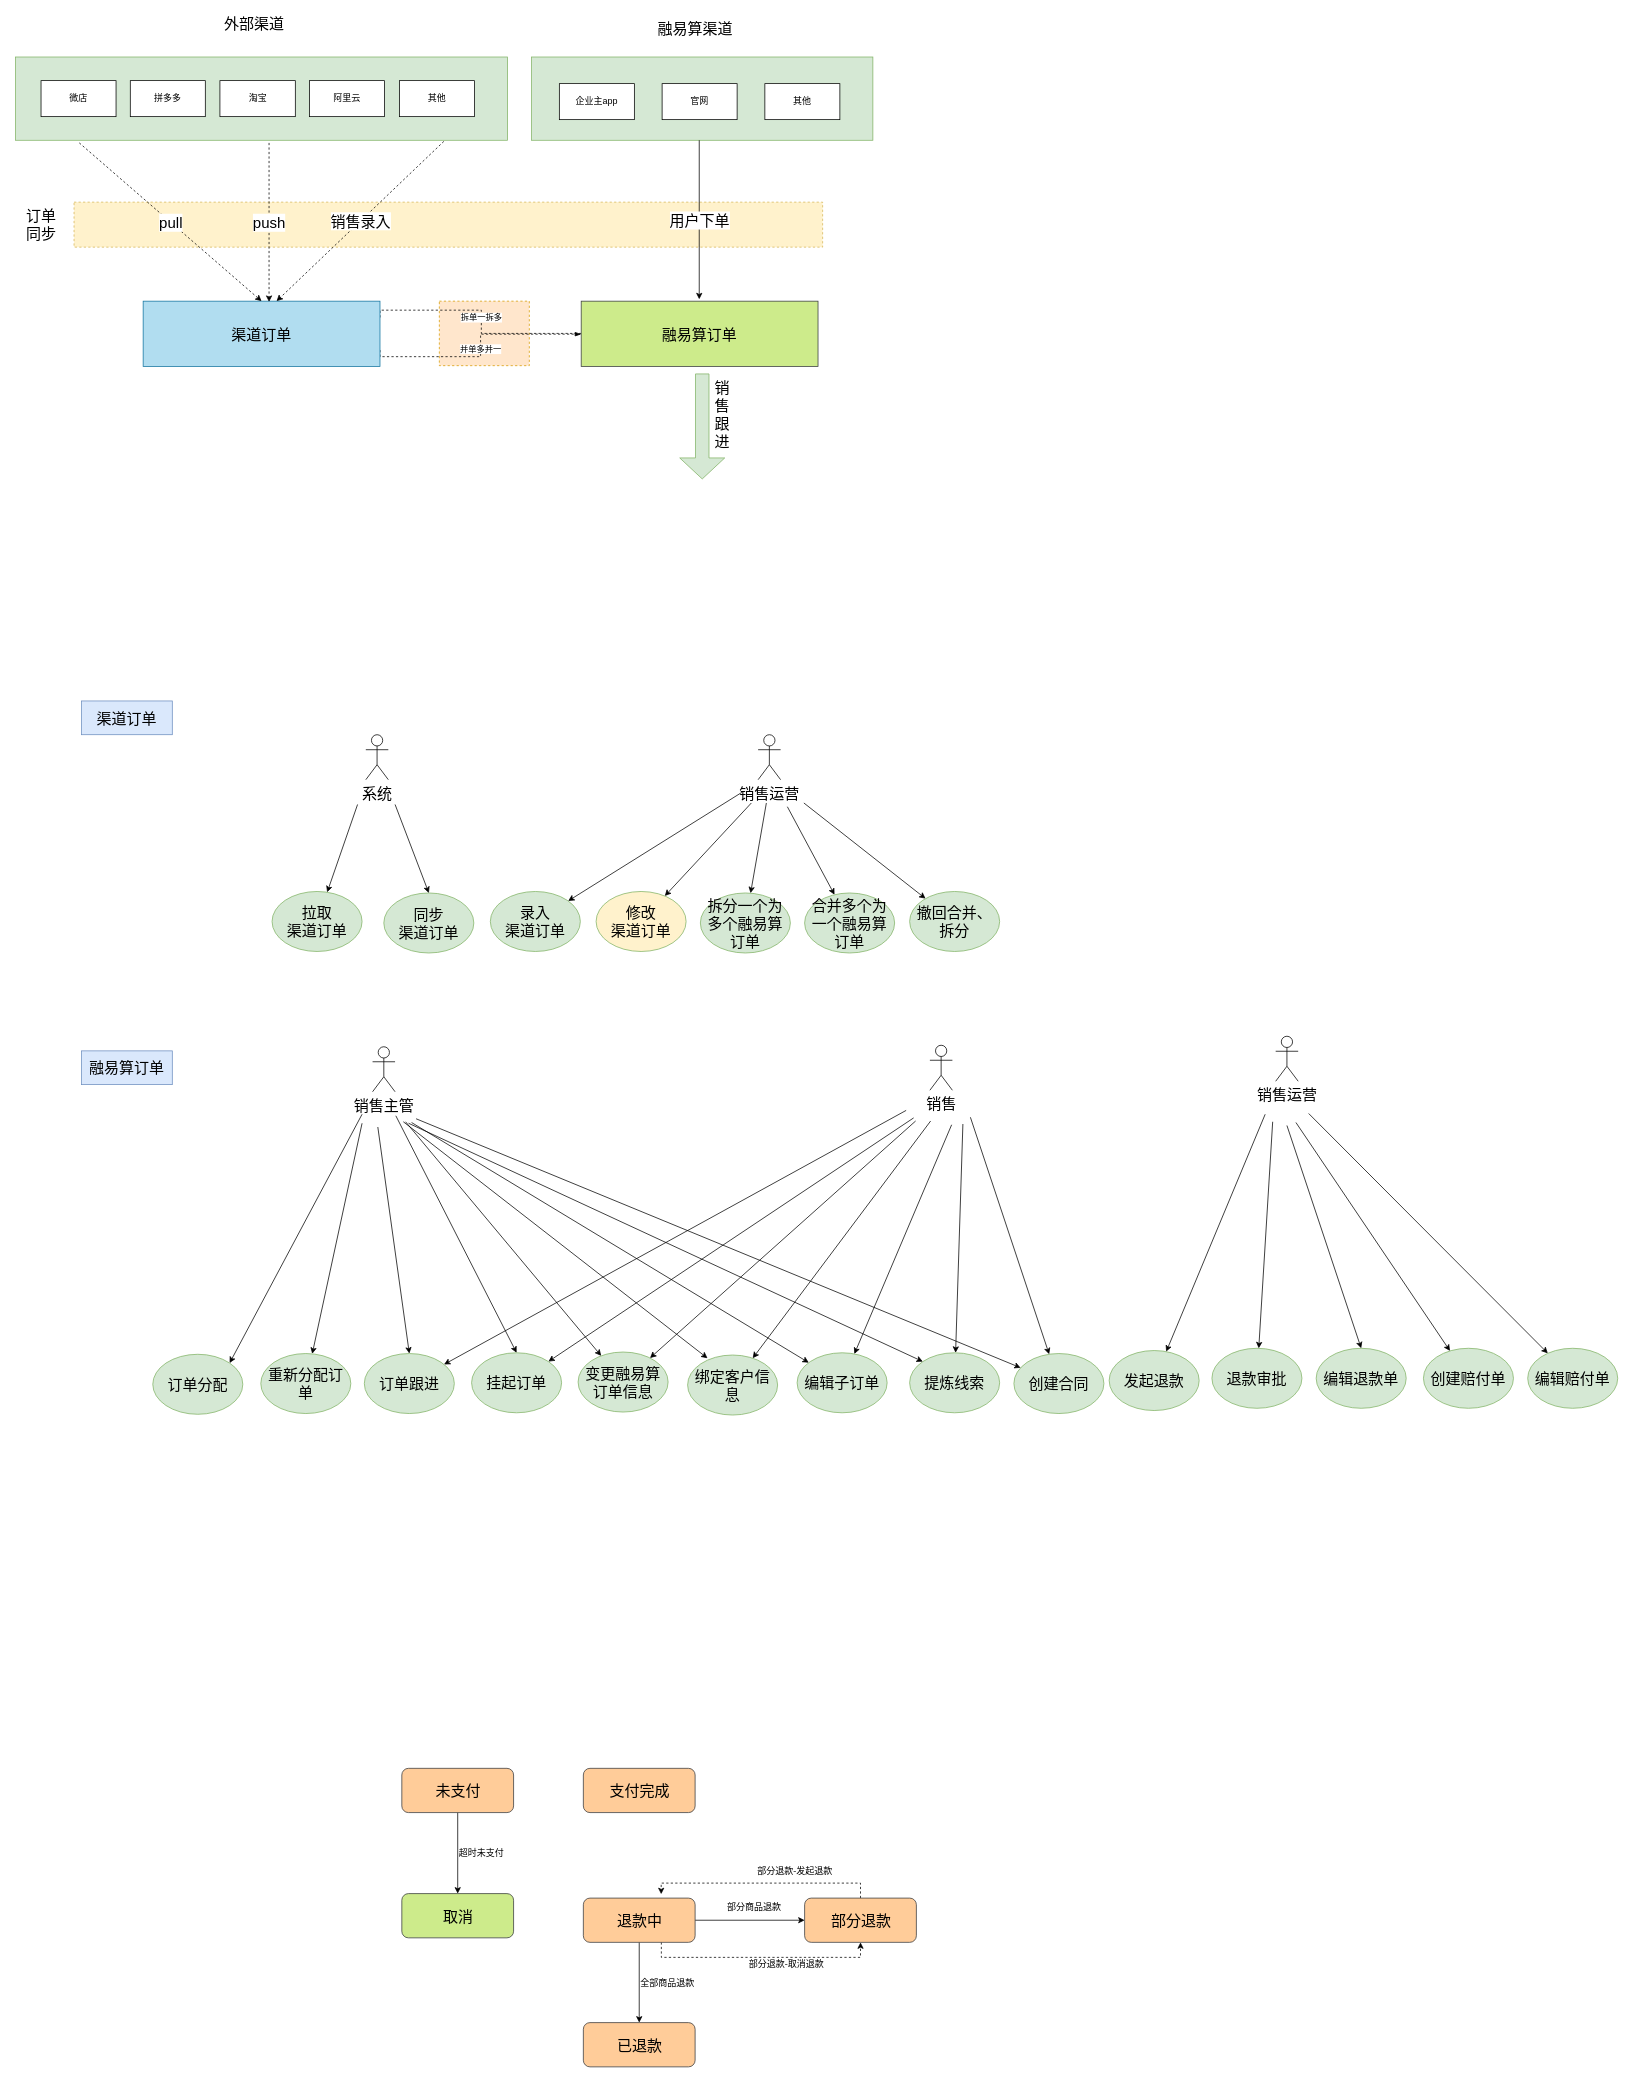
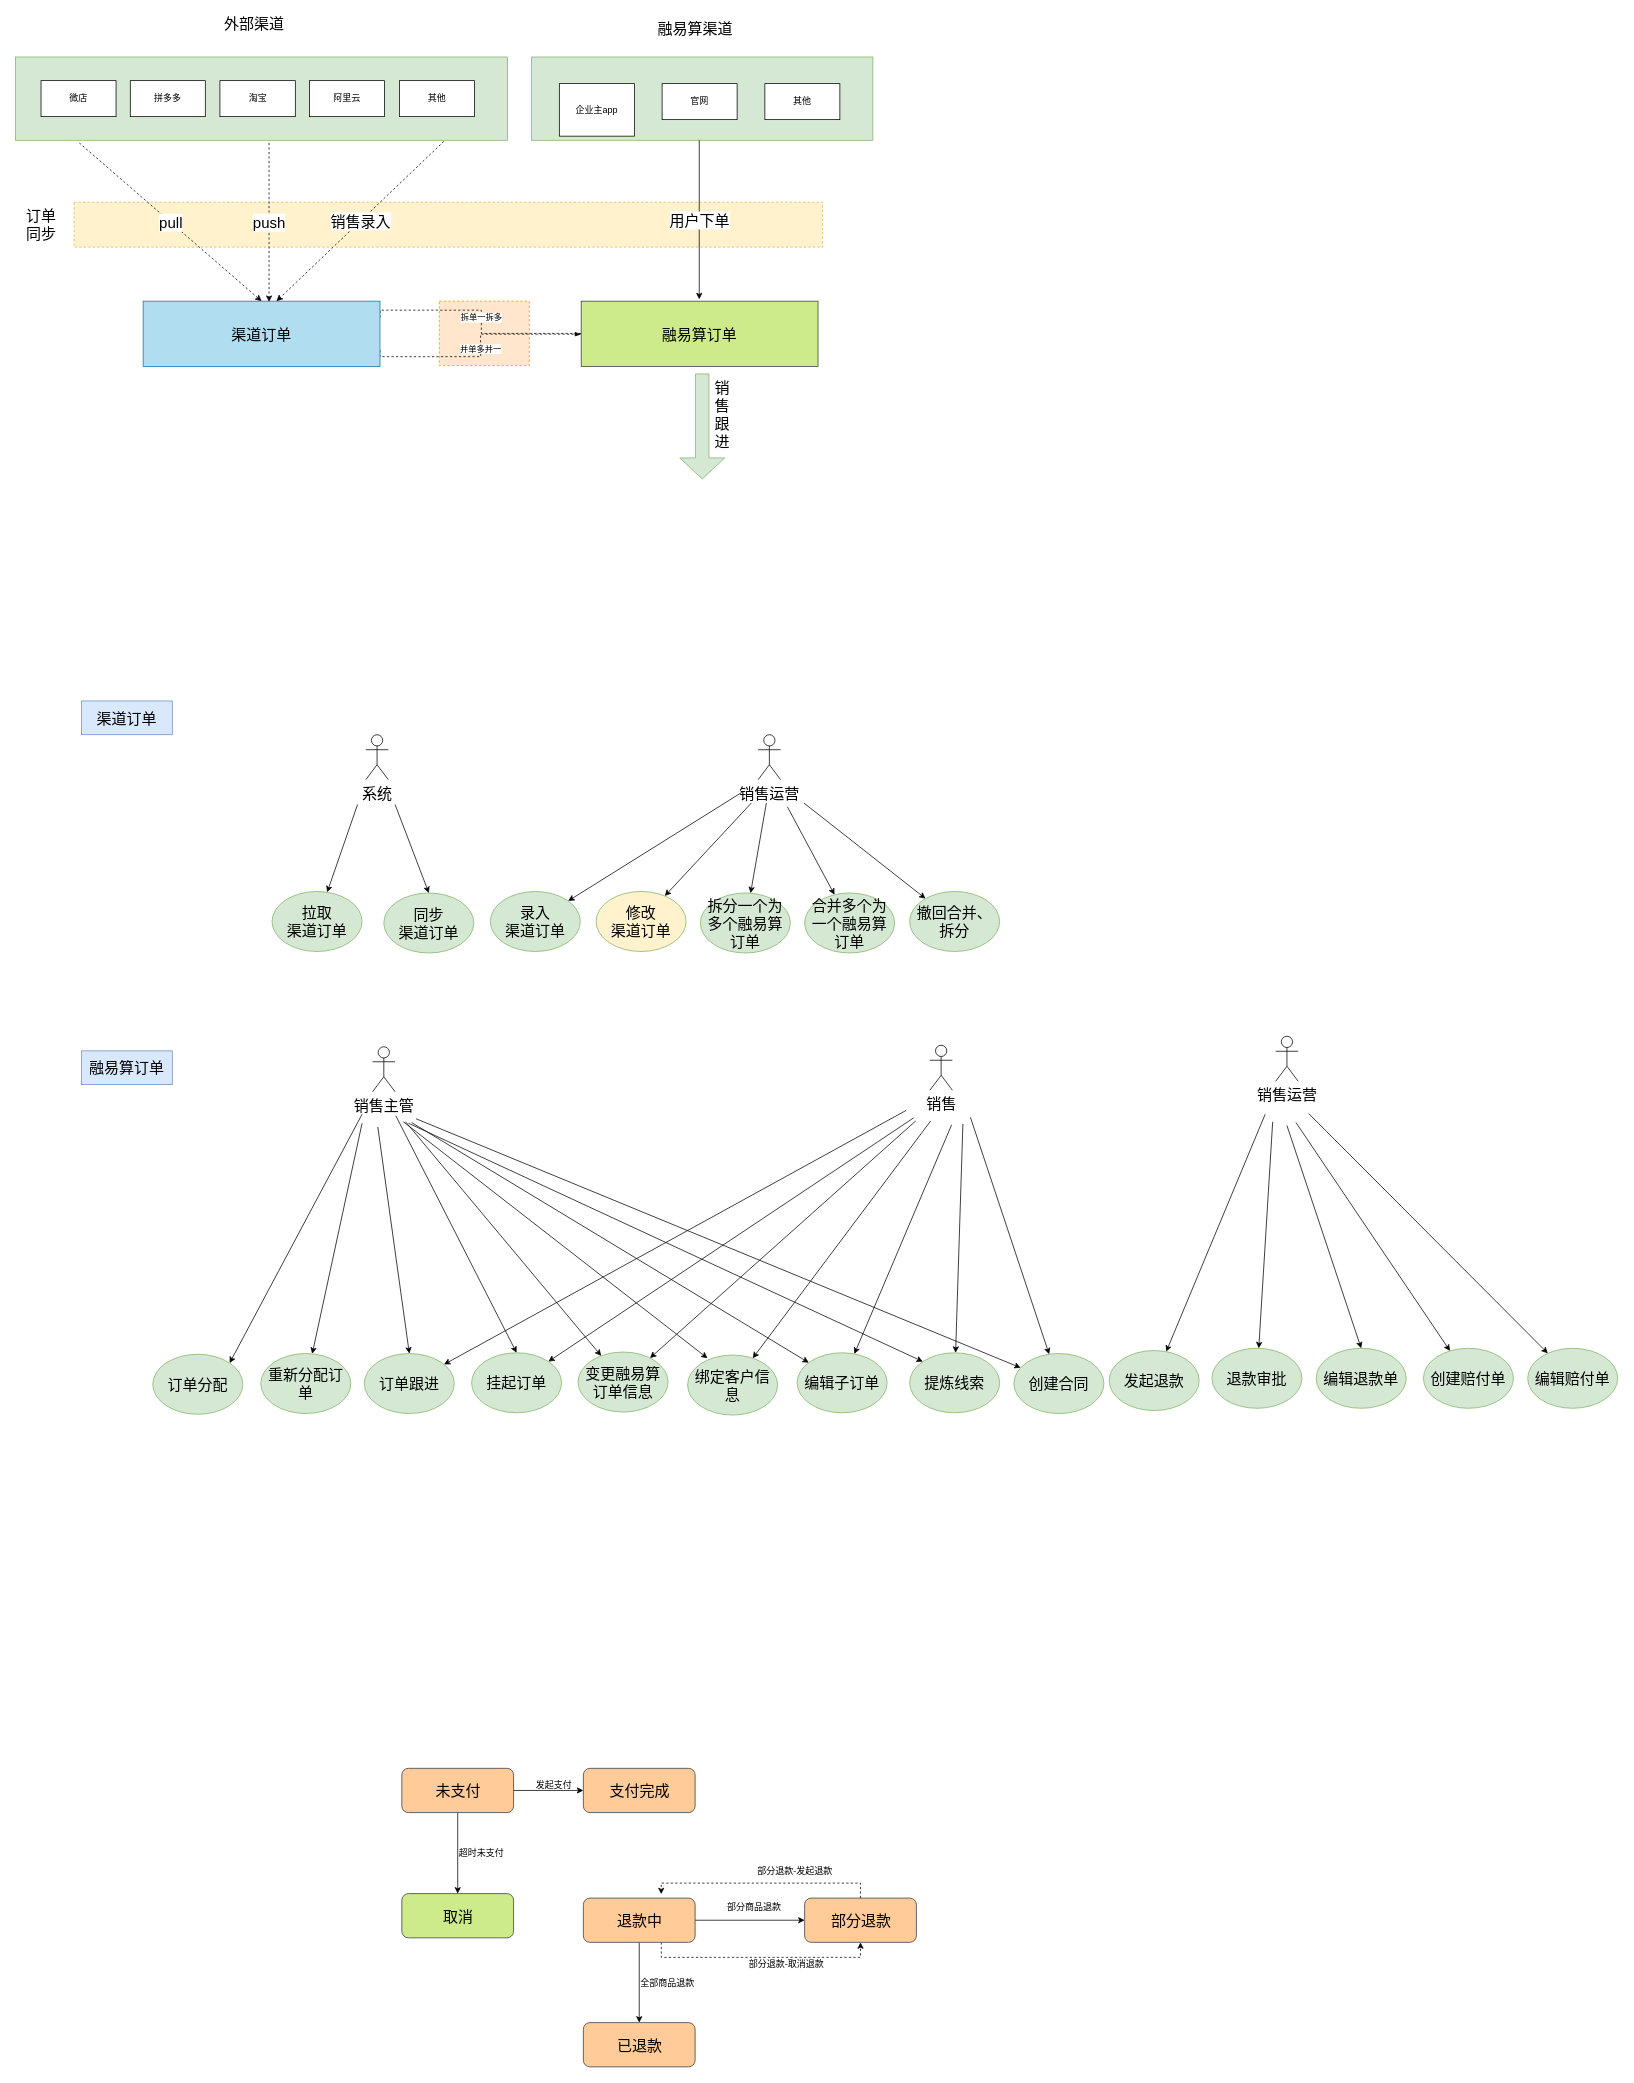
(597, 102) -> (597, 110)
none -> (546, 1790)
